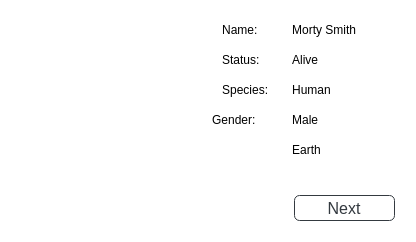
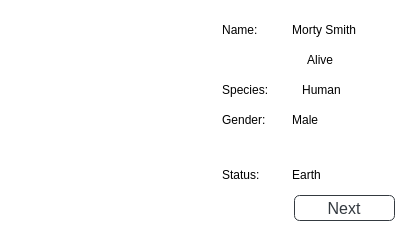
(241, 61) -> (241, 176)
(341, 61) -> (356, 61)
(341, 91) -> (351, 91)
(236, 121) -> (246, 121)
(341, 151) -> (341, 176)
